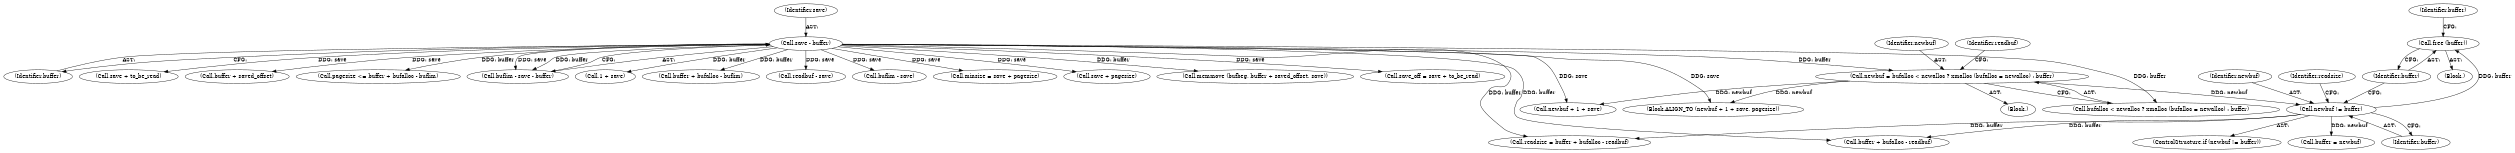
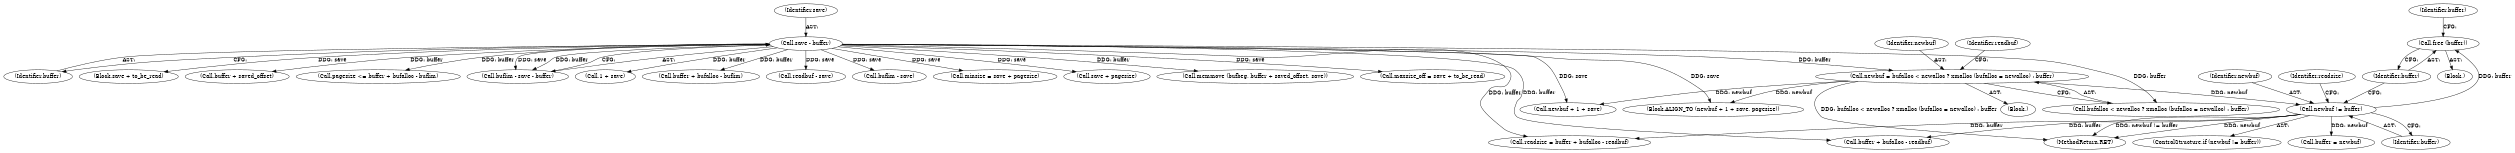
(427, 60) -> (427, 60)
(129, 77) -> (129, 77)
(1433, 77) -> (1433, 77)
none -> (2085, 143)
